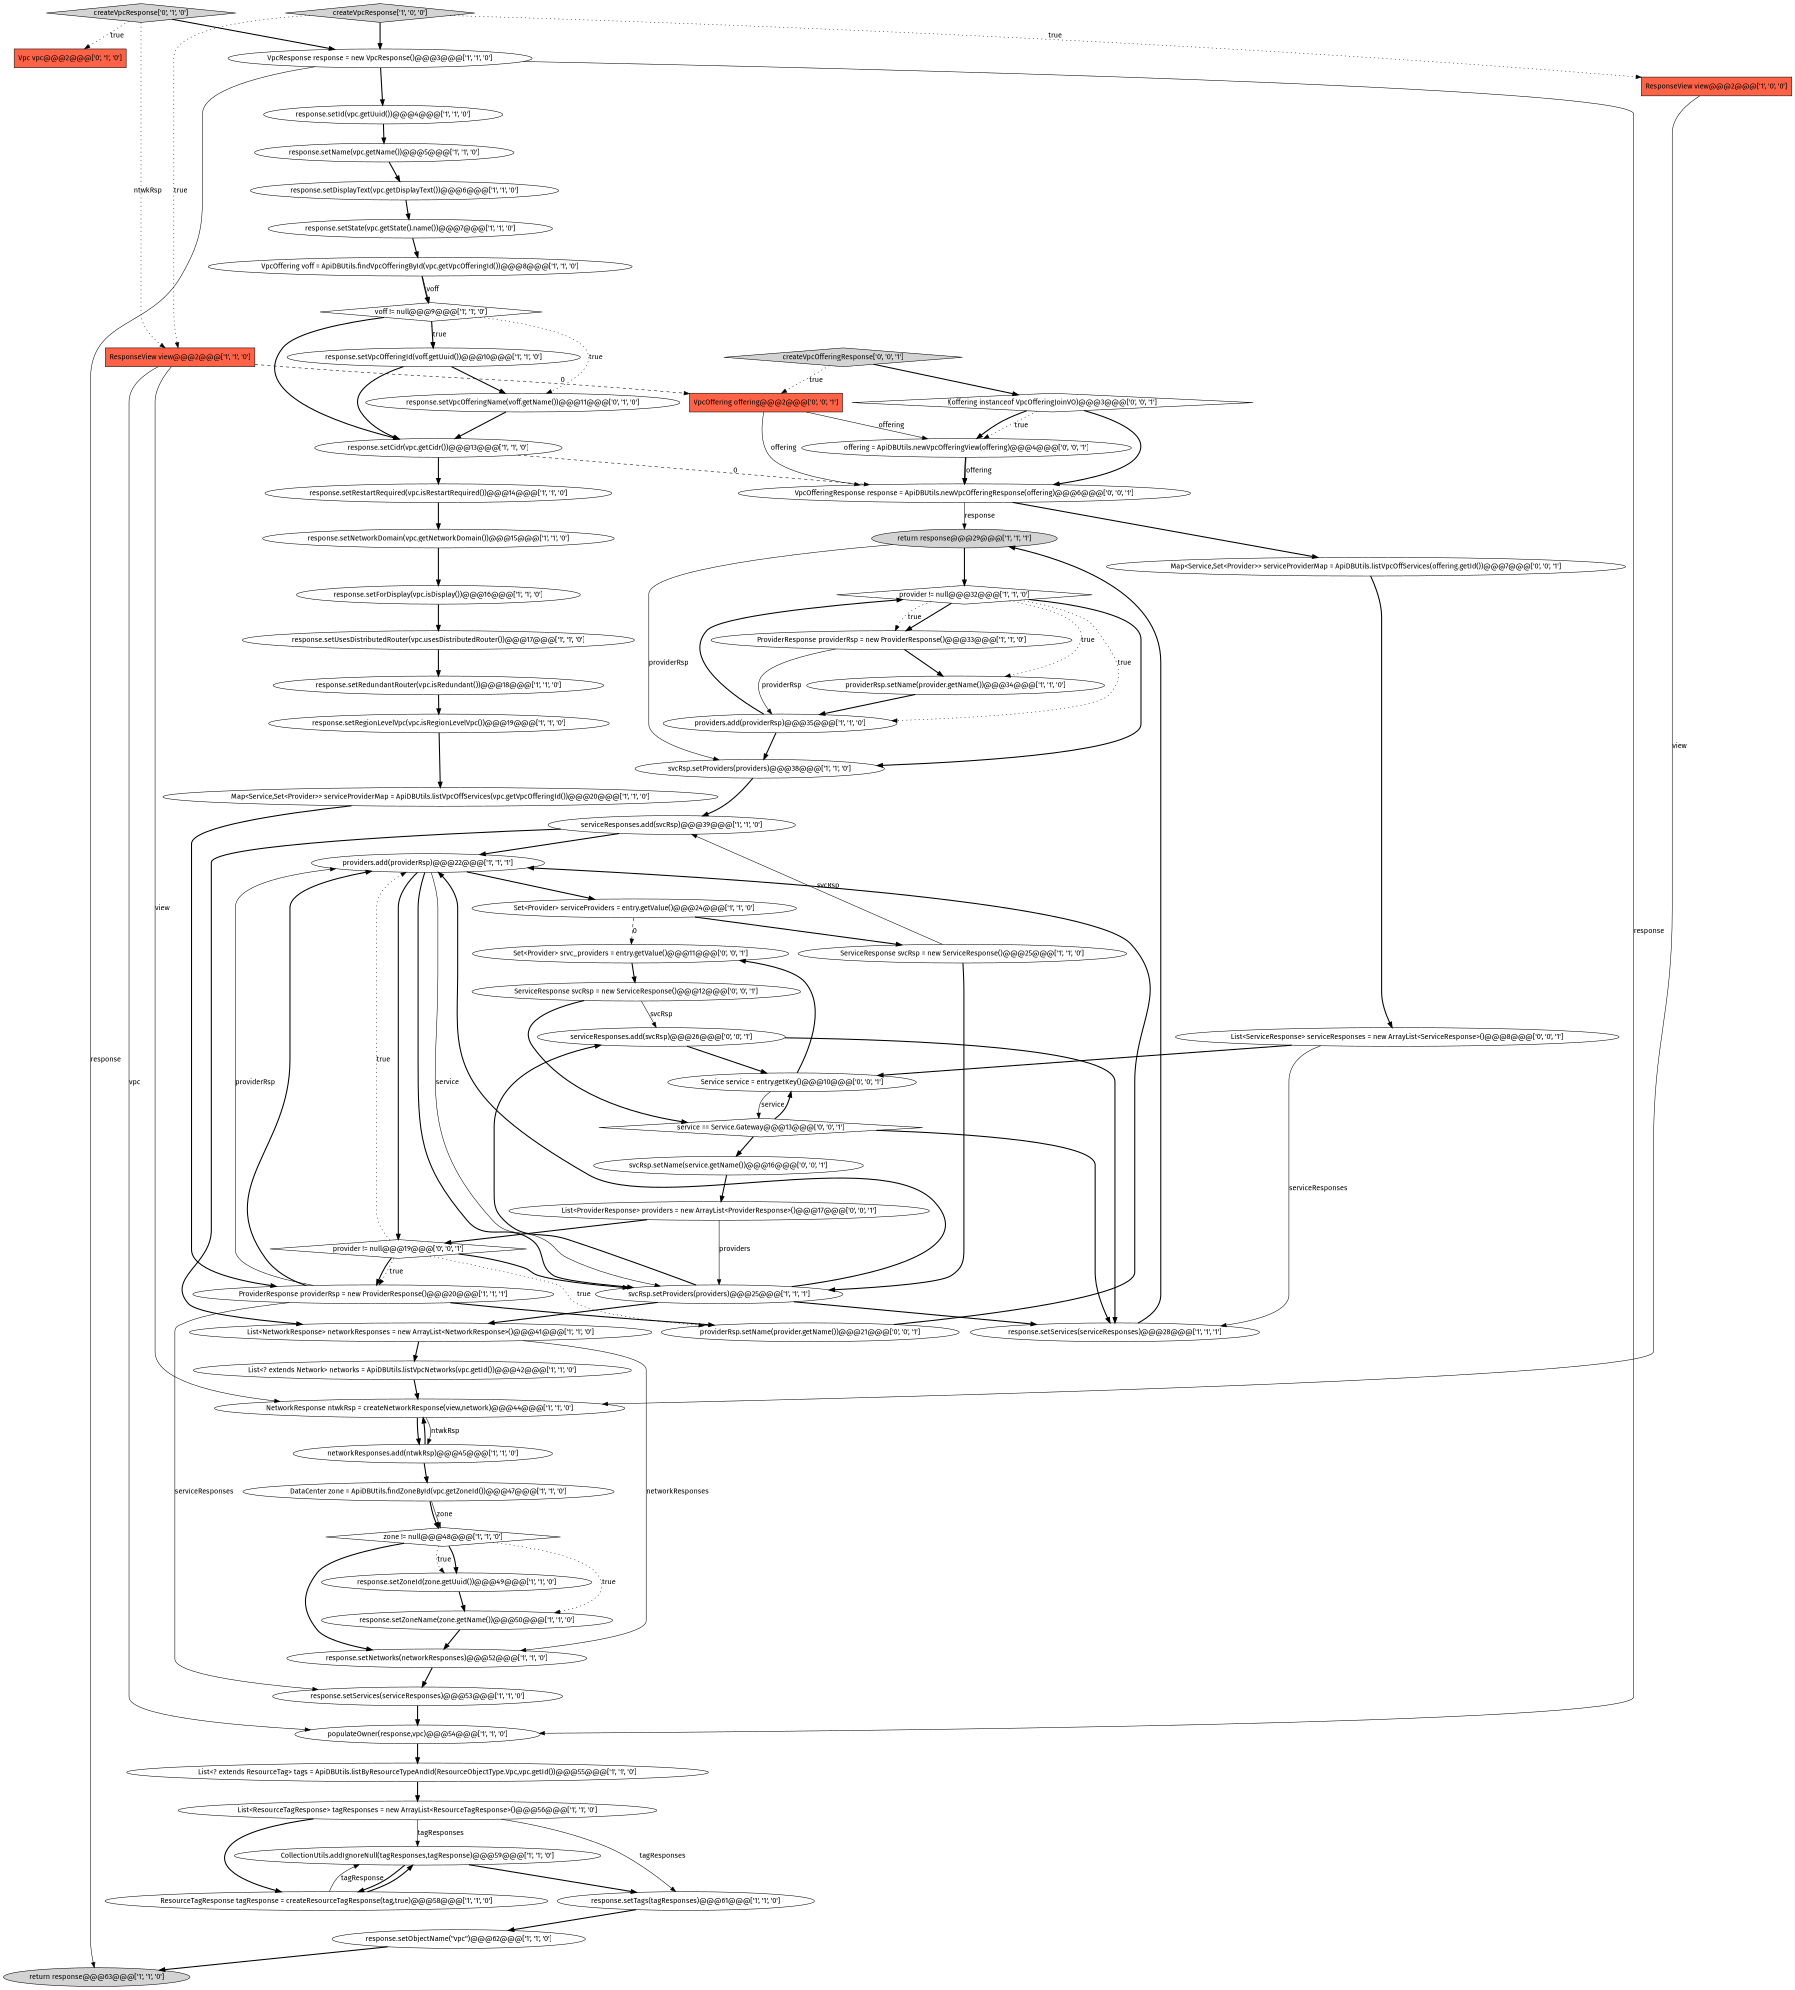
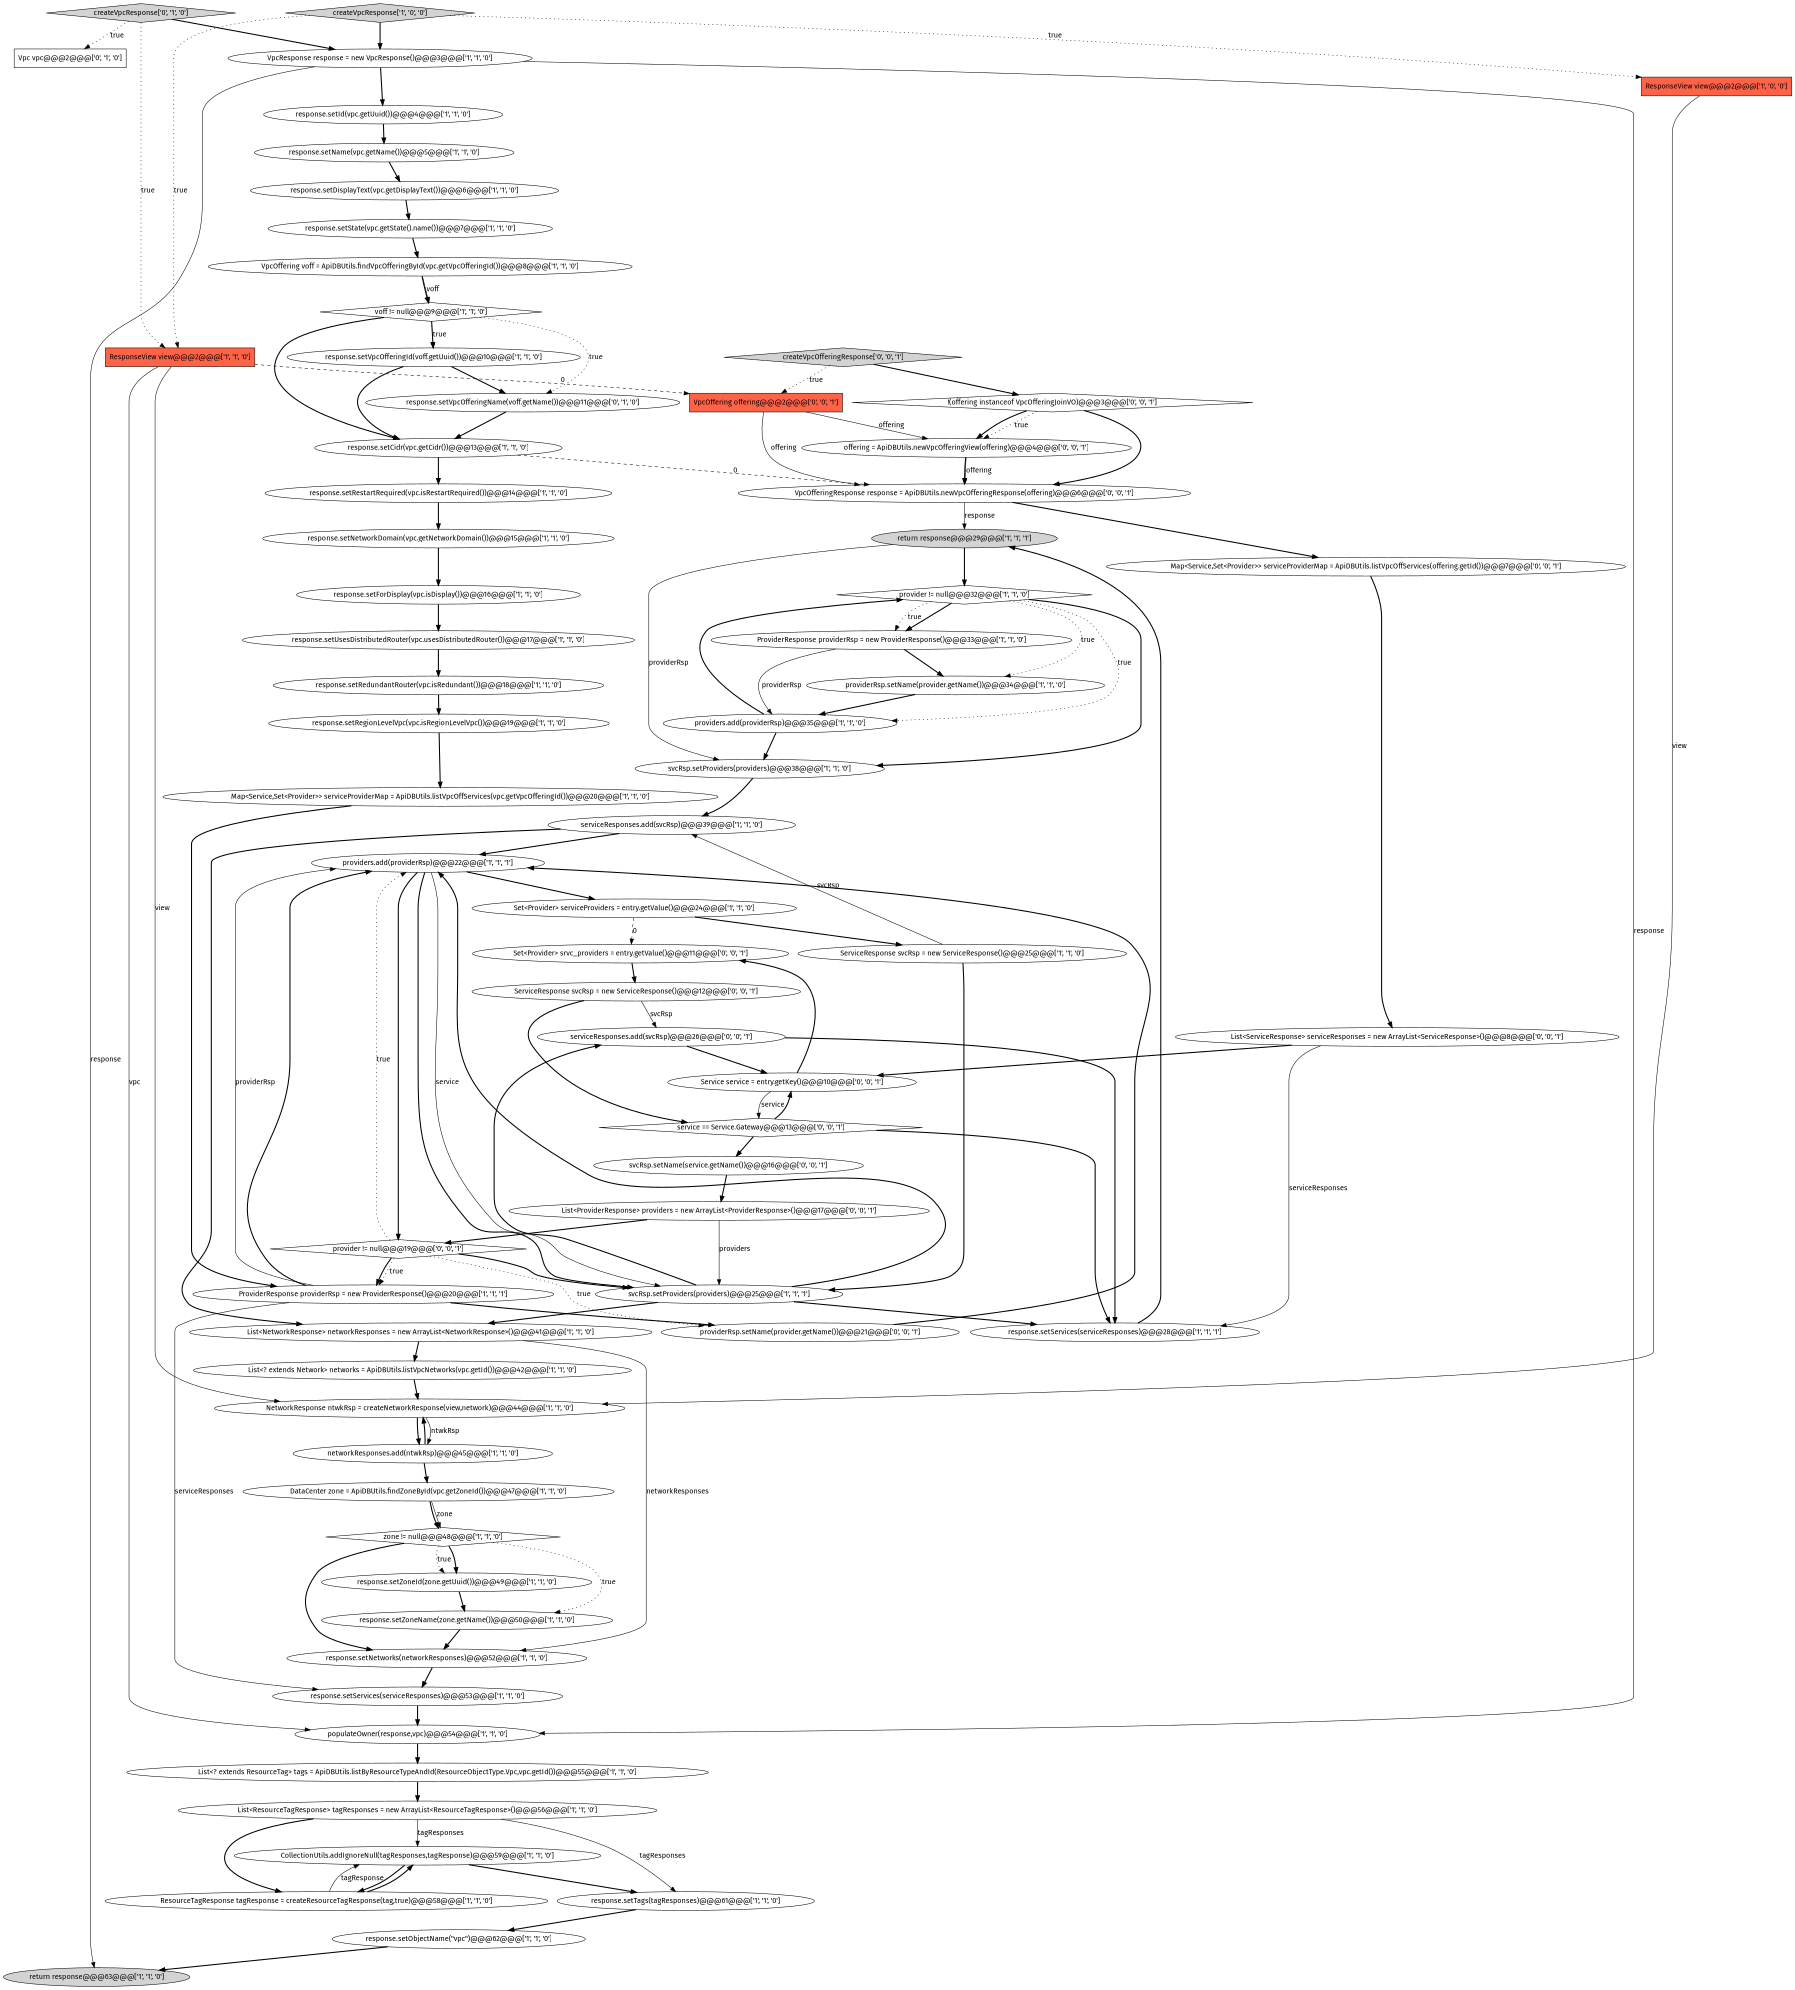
(70, 58) -> (70, 58)
(148, 191) -> (148, 191)
